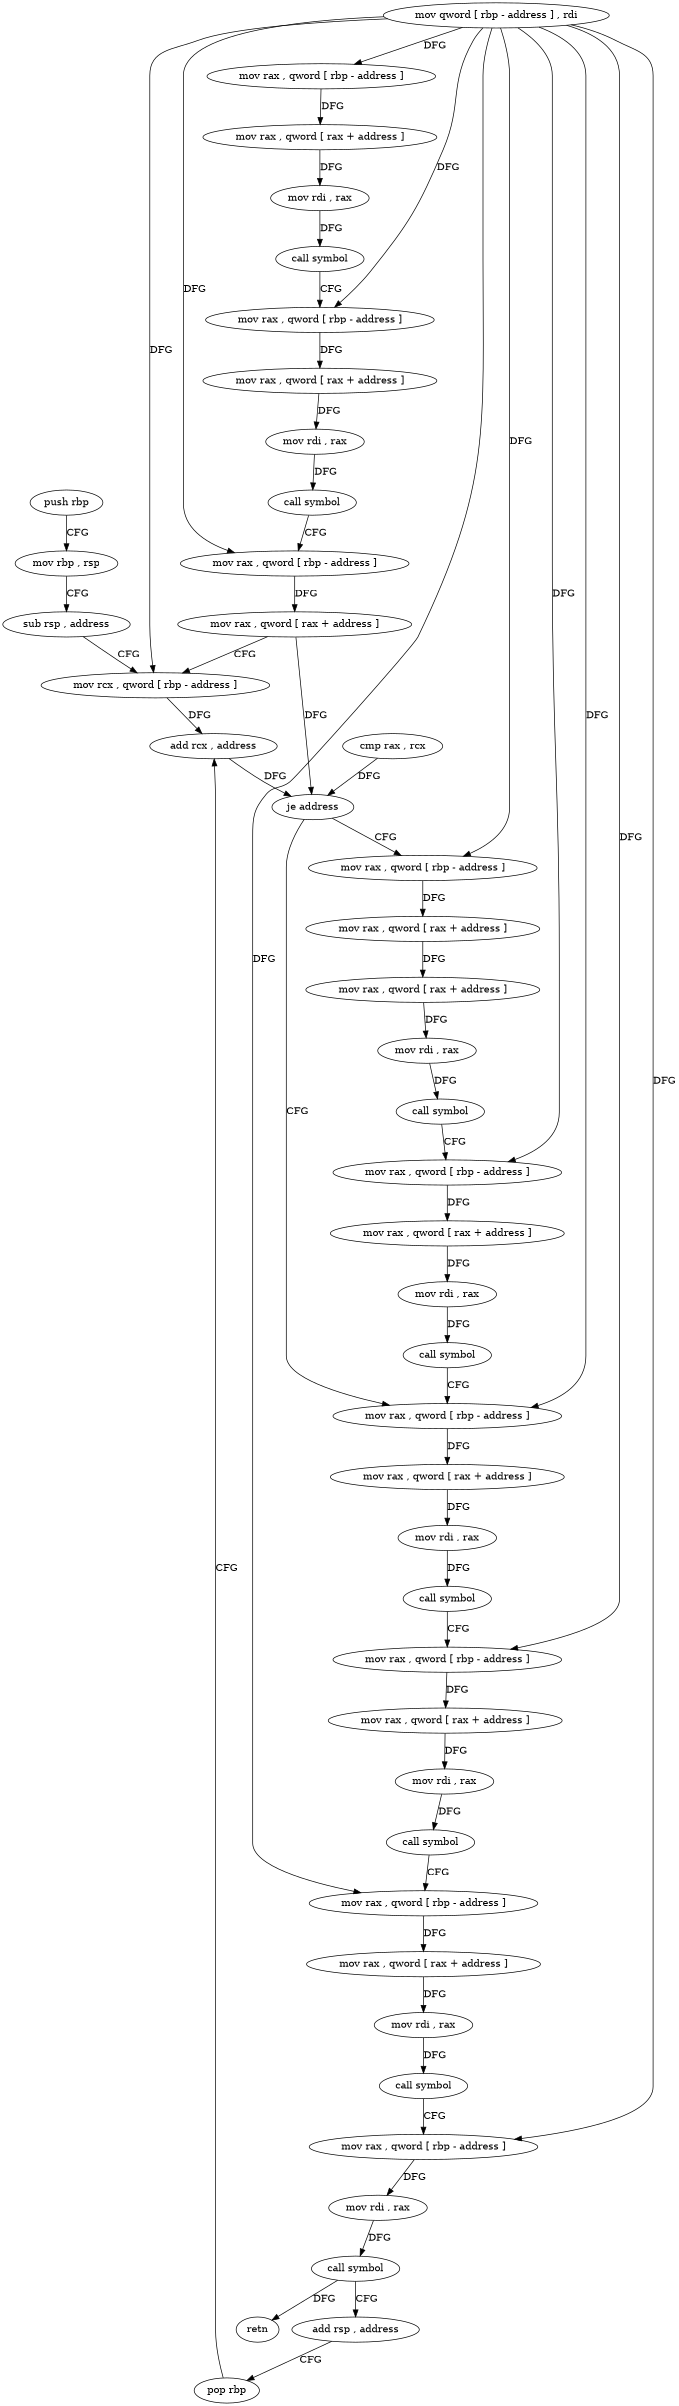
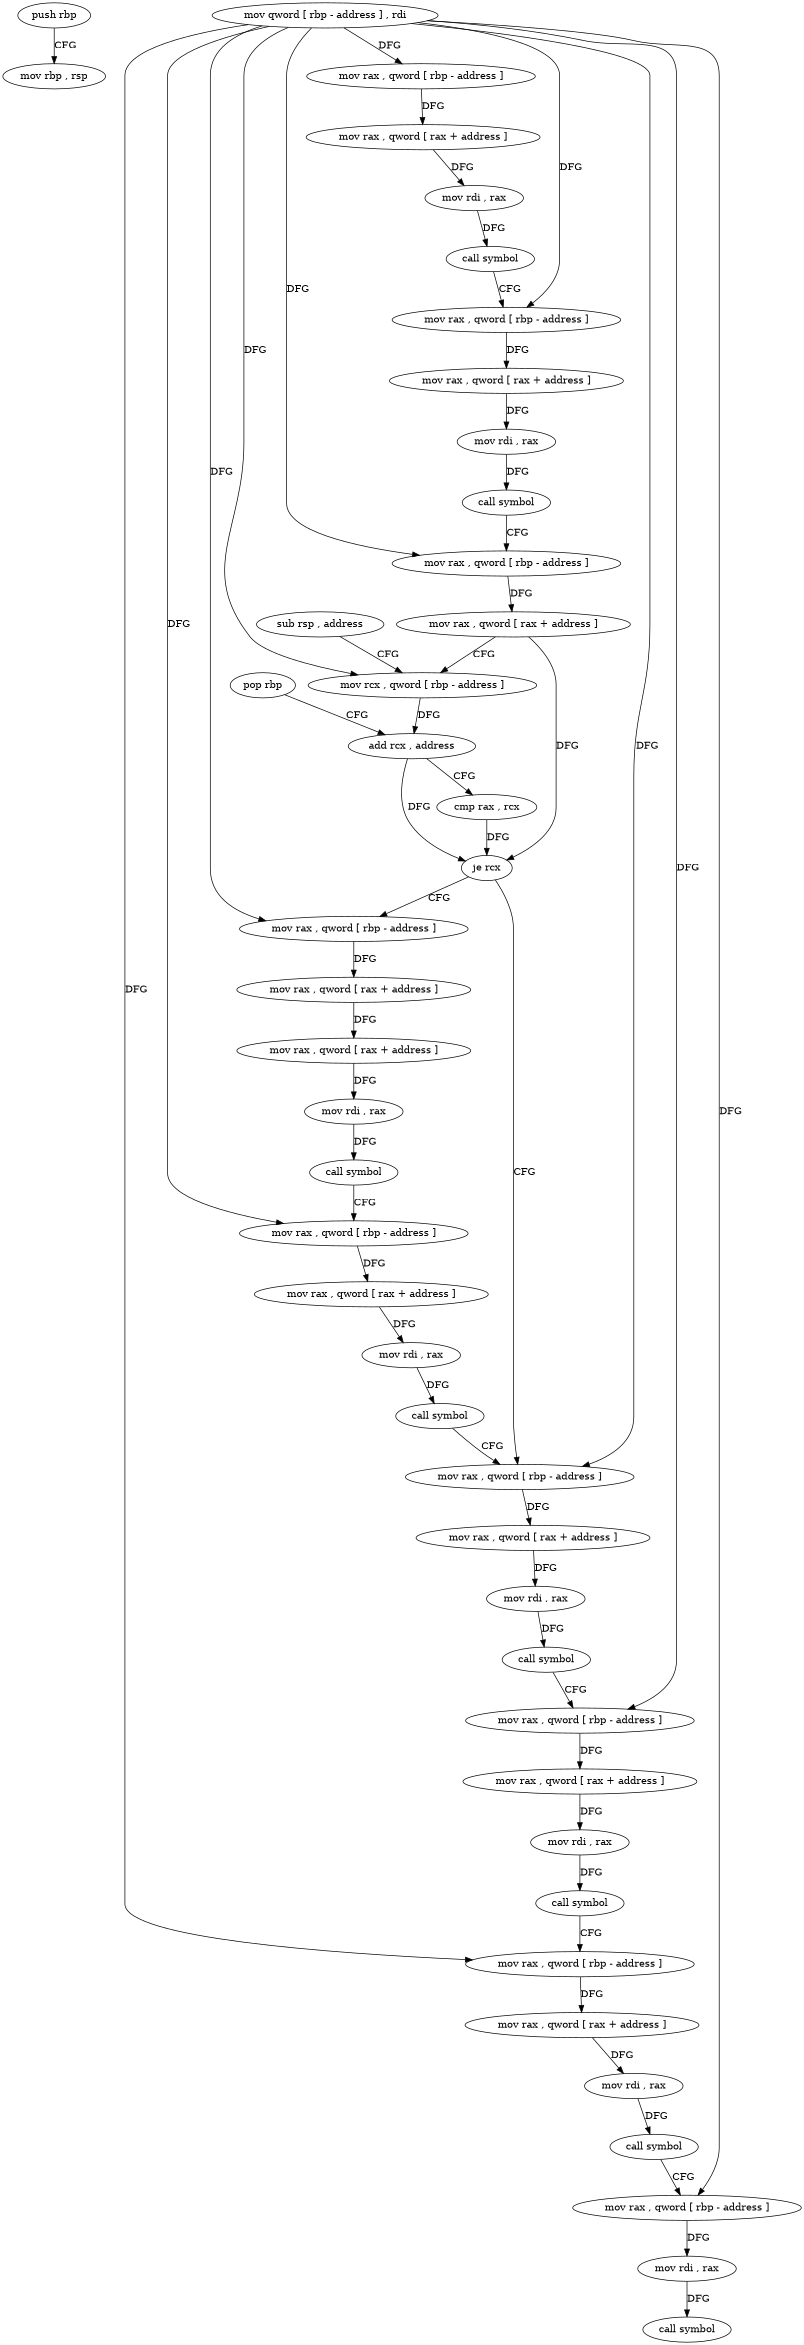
(66, 590) -> none
none -> (447, 775)
(313, 807) -> (487, 868)
(258, 2330) -> none
(356, 2330) -> none
